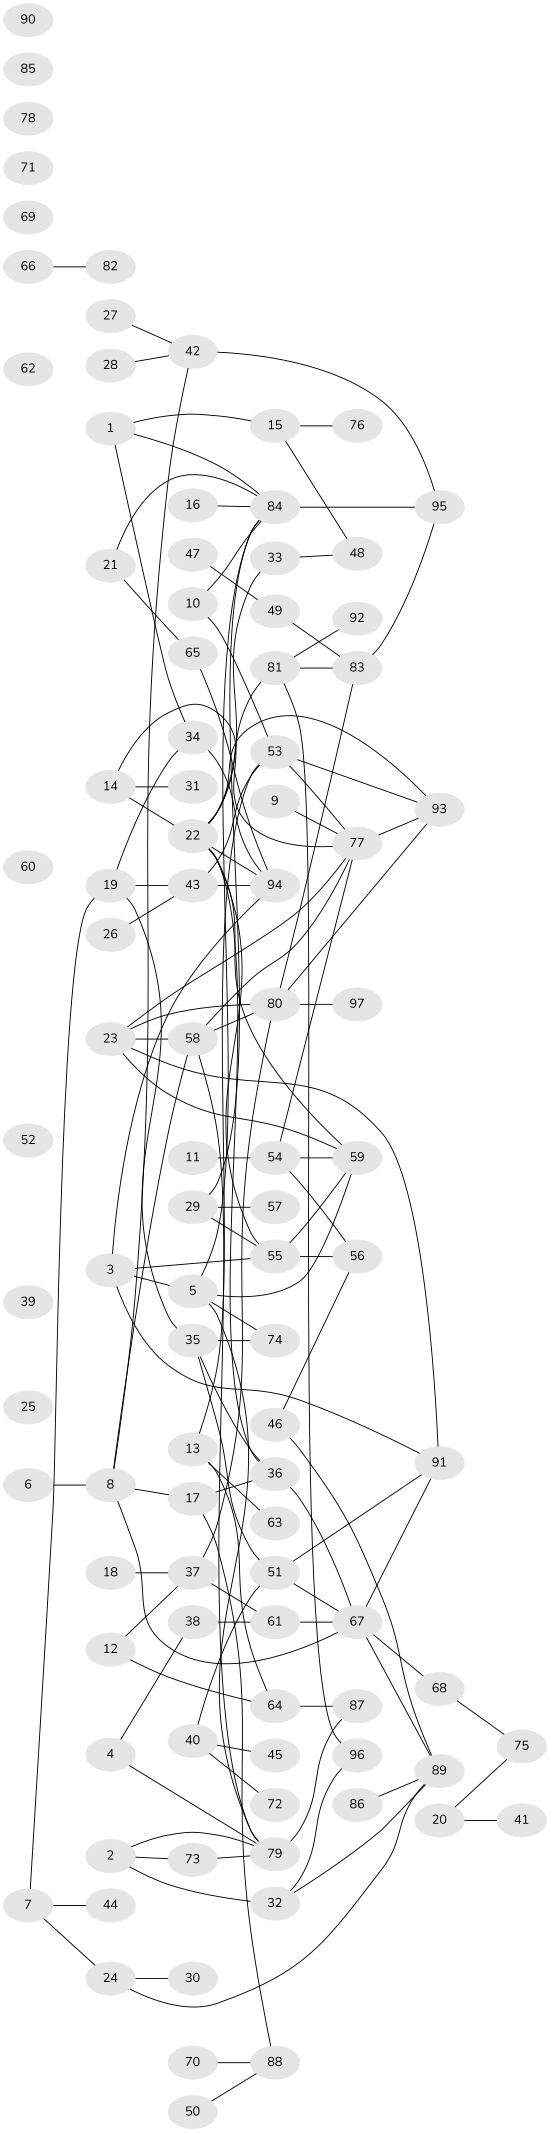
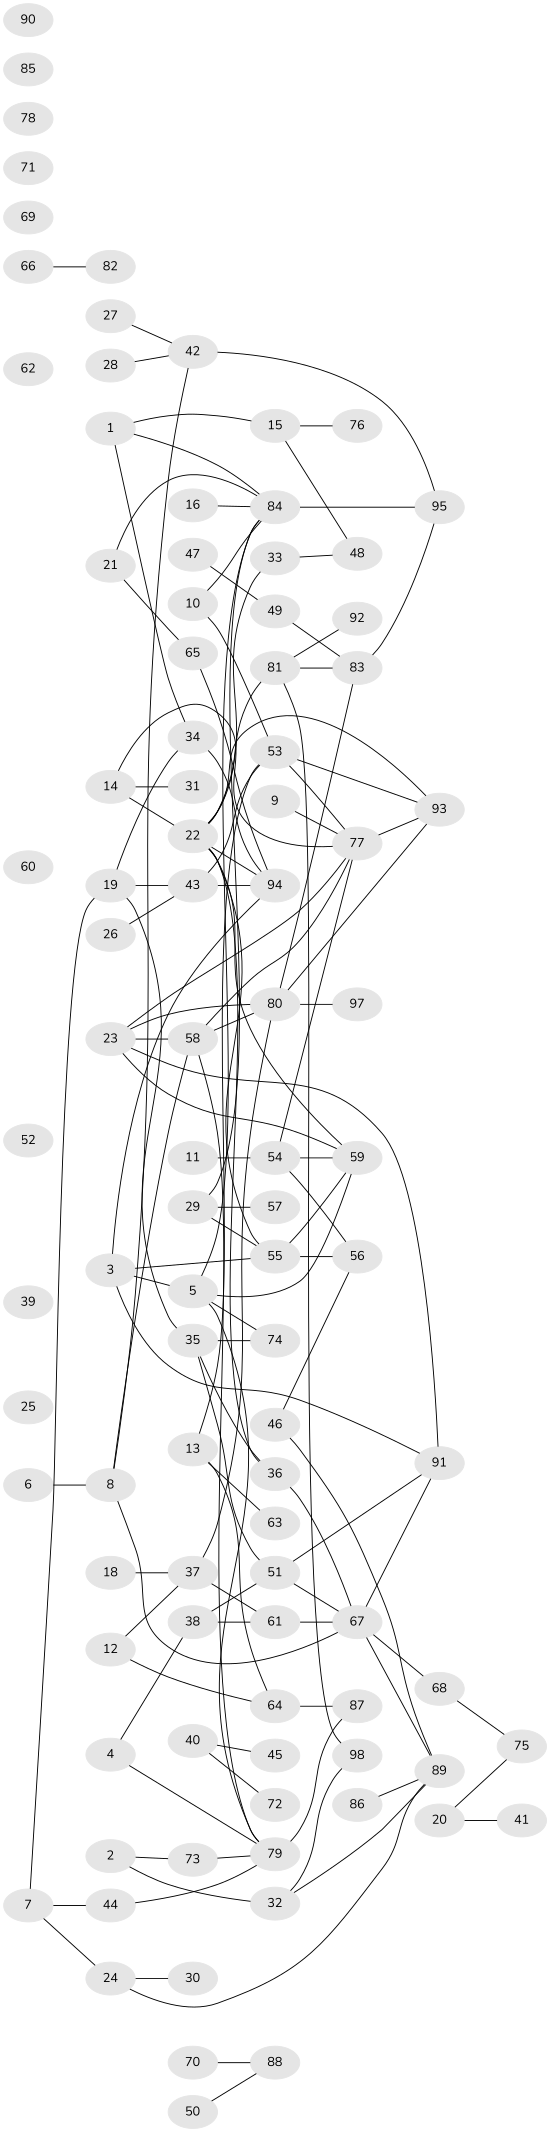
(193, 1499) -> none
(229, 1638) -> (234, 1597)
(357, 1756) -> (357, 1756)
(192, 1832) -> (207, 1888)
